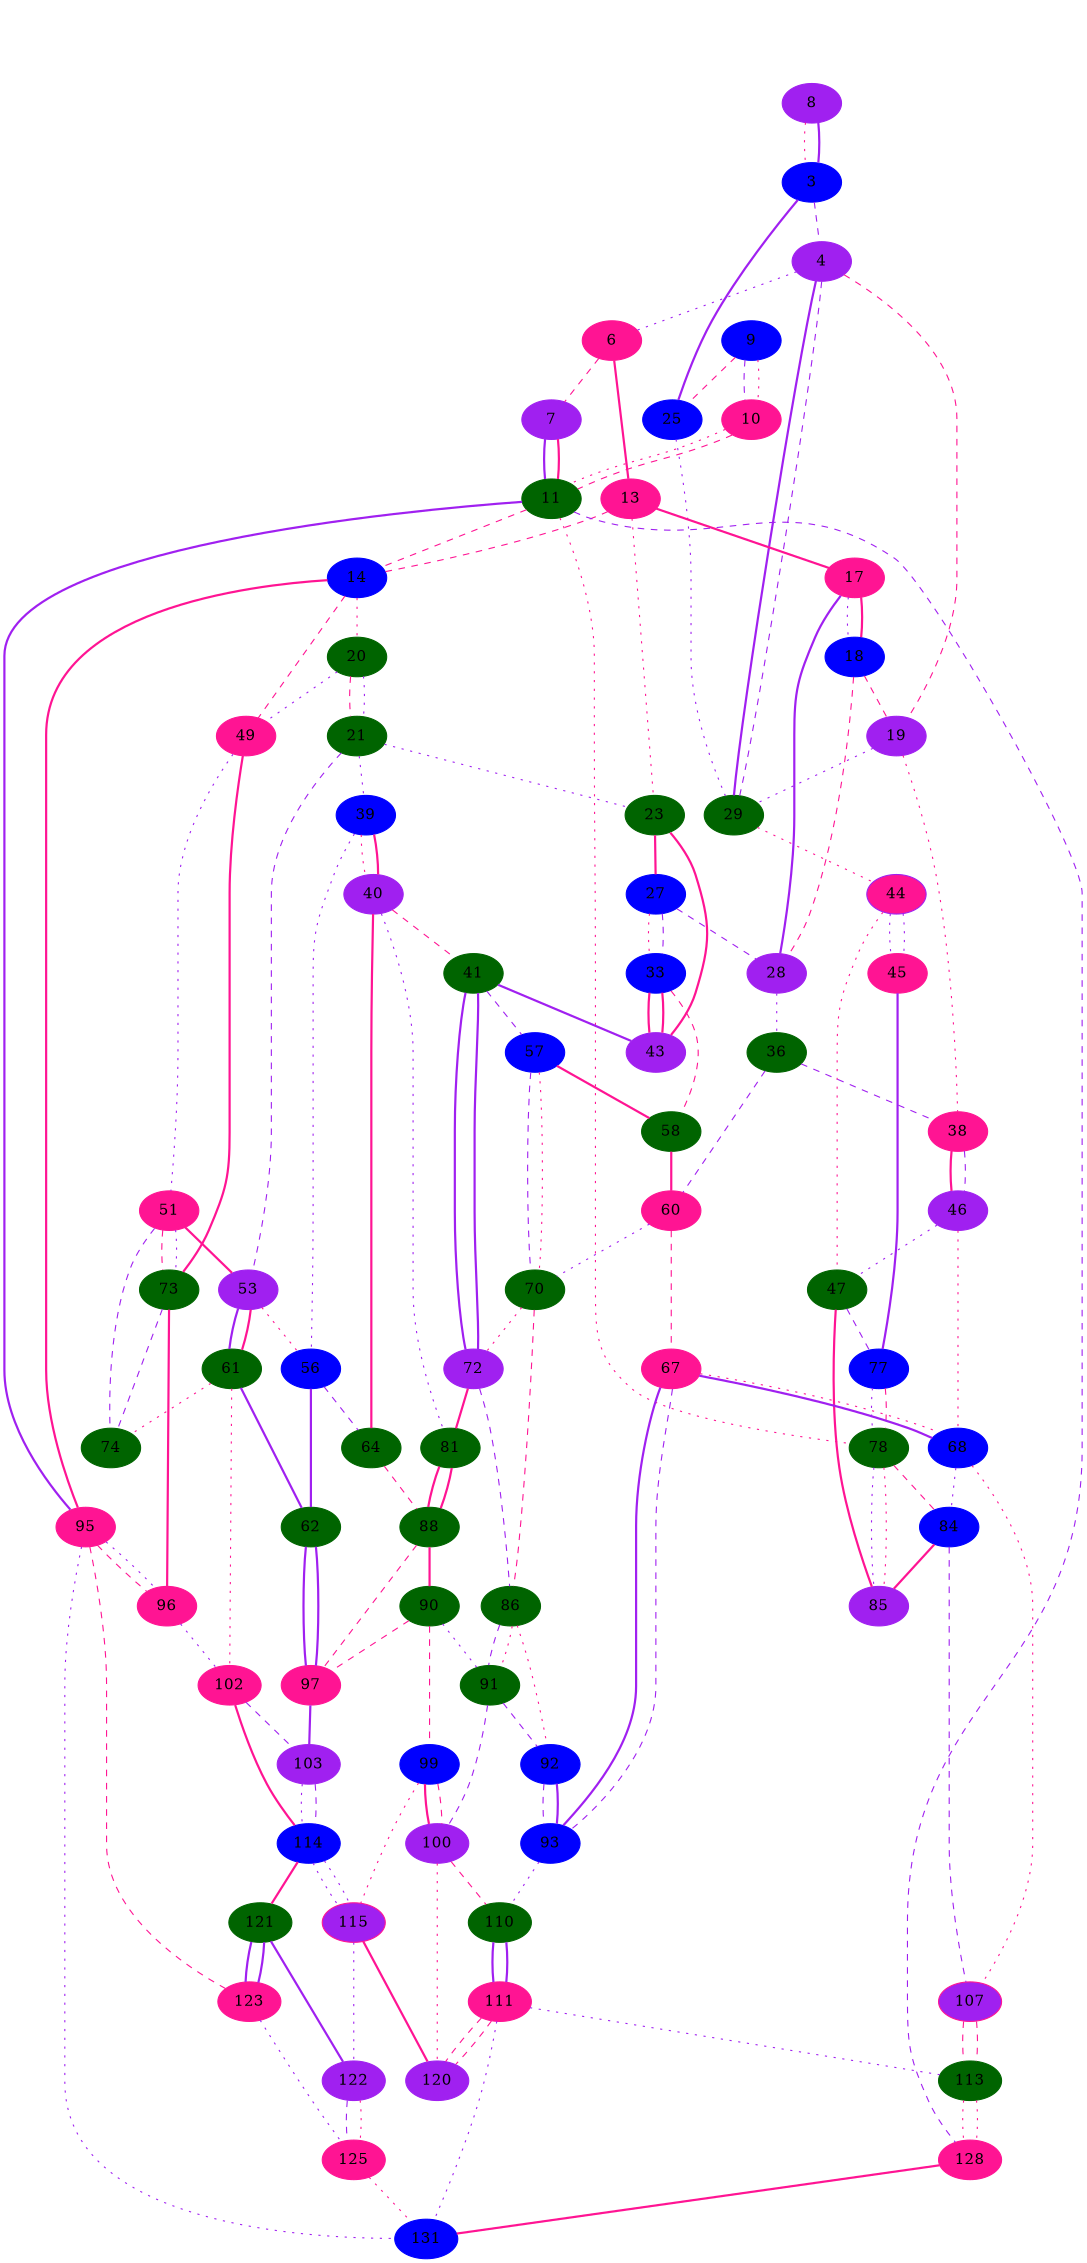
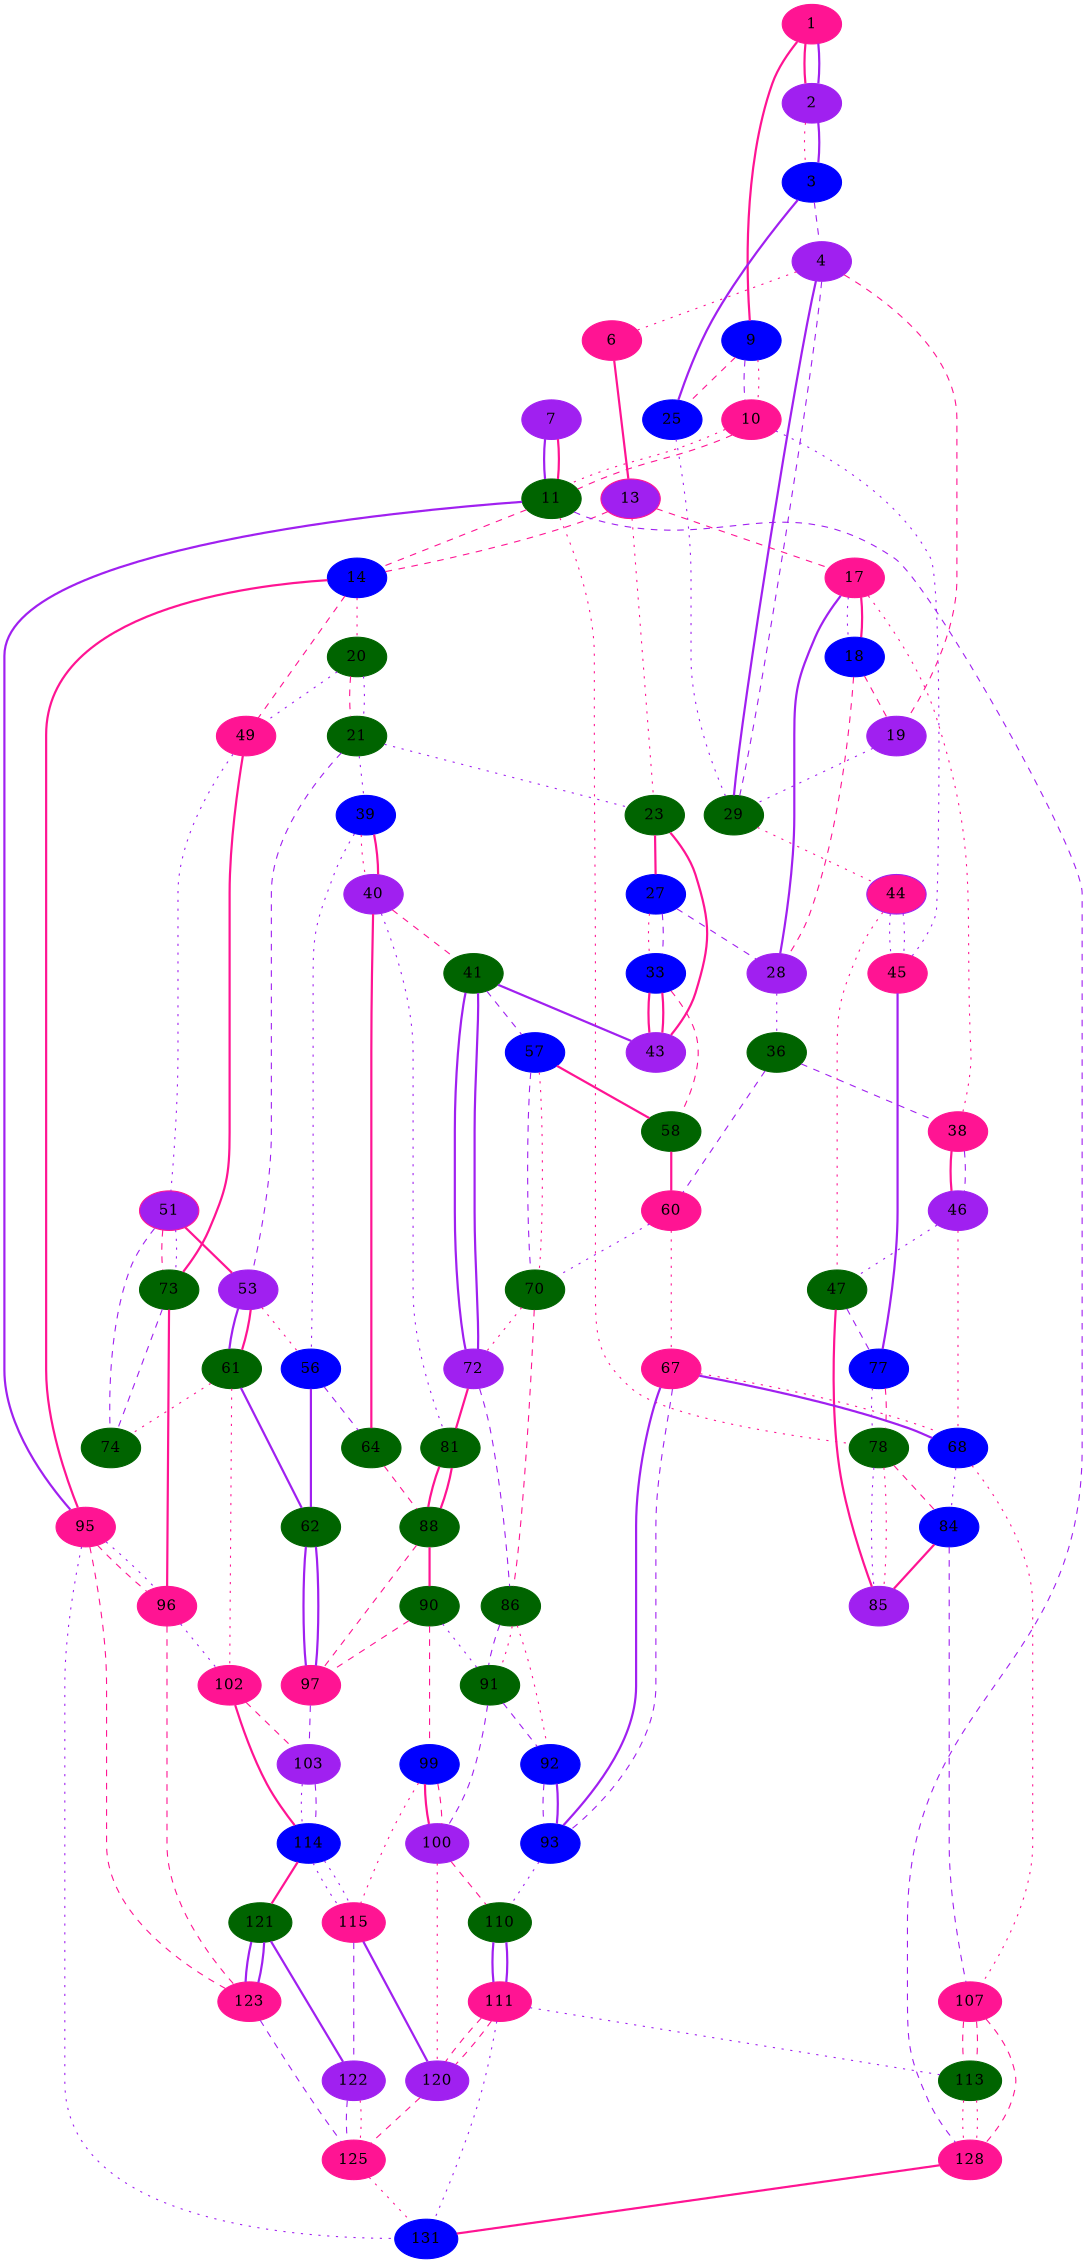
none -> (812, 24)
(812, 103) -> (812, 103)
(713, 302) -> (713, 302)
(582, 380) -> none
(631, 499) -> (631, 499)
(743, 538) -> (743, 538)
none -> (937, 628)
(945, 931) -> (964, 843)
(169, 1211) -> (169, 1211)
(671, 1290) -> (671, 1290)
(269, 1725) -> (269, 1725)
(310, 1725) -> (310, 1725)
none -> (167, 1814)
(354, 1923) -> (354, 1923)
(354, 2002) -> (354, 2002)
(395, 2002) -> (395, 2002)
(970, 2002) -> (970, 2002)
none -> (1016, 2081)
(299, 2082) -> (299, 2082)
none -> (395, 2120)
